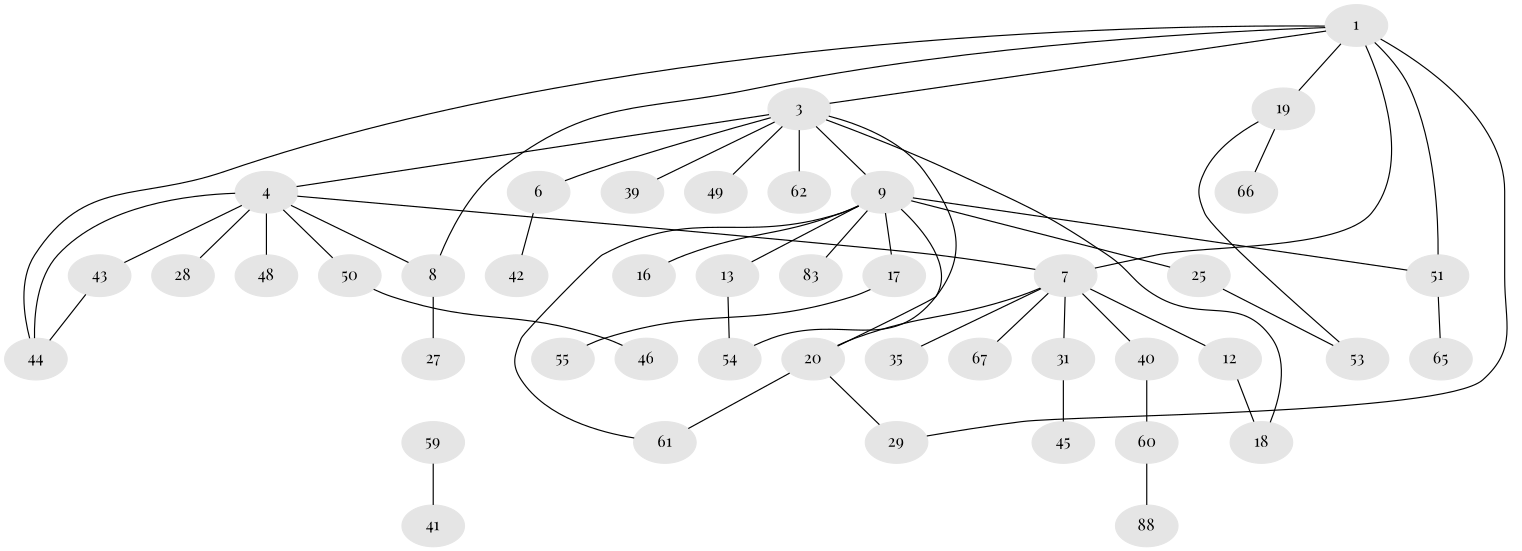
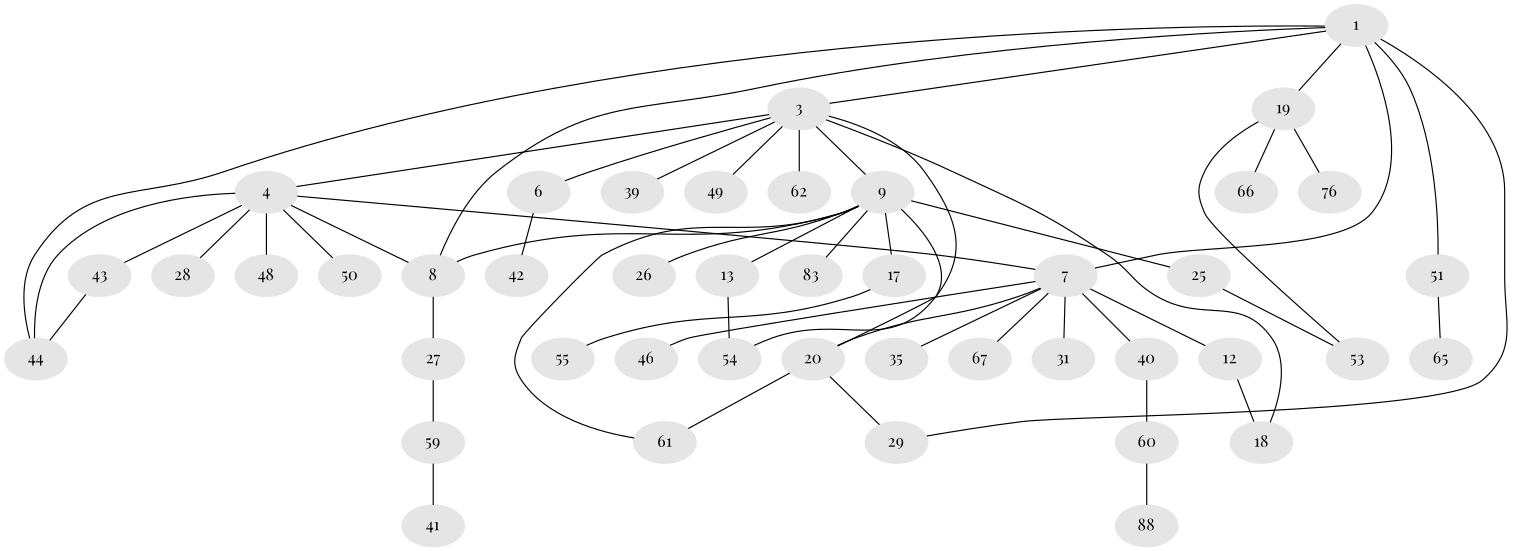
none -> (1330, 192)
(1160, 234) -> (627, 234)
(644, 276) -> (644, 276)
(498, 317) -> (852, 310)
none -> (433, 401)
(1063, 442) -> none
